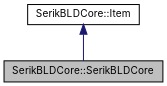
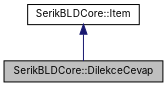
(83, 71) -> (83, 71)
